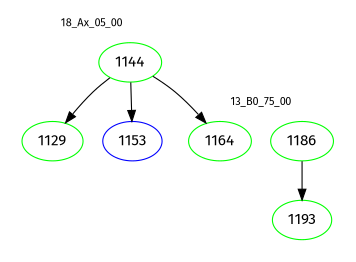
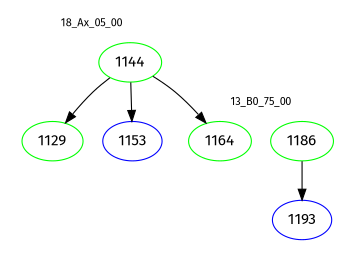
(302, 220) -> (302, 220)
